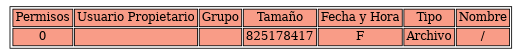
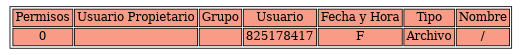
(280, 17) -> (280, 17)
